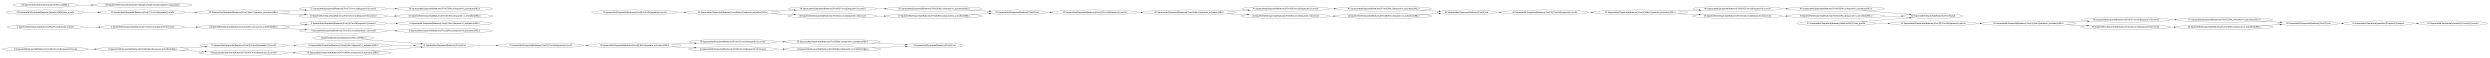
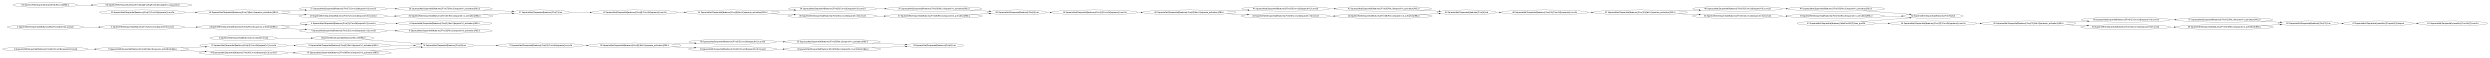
(45, 12) -> none
none -> (541, 12)
none -> (244, 38)
